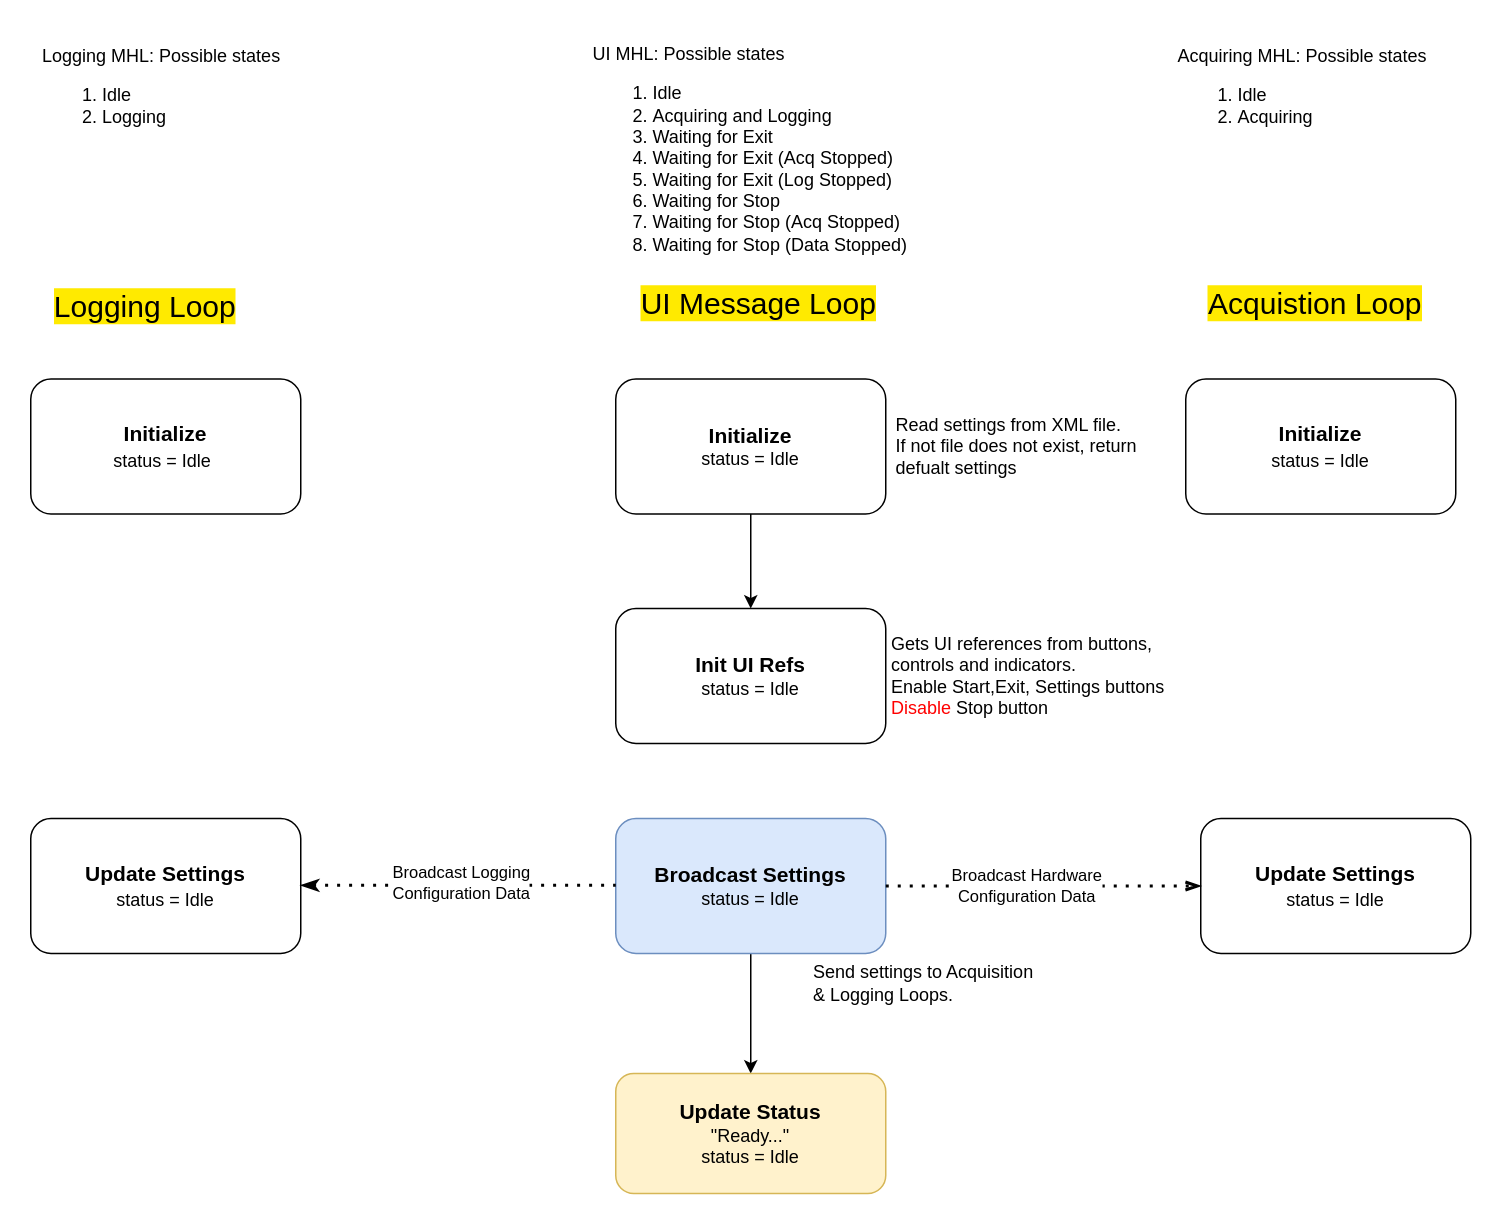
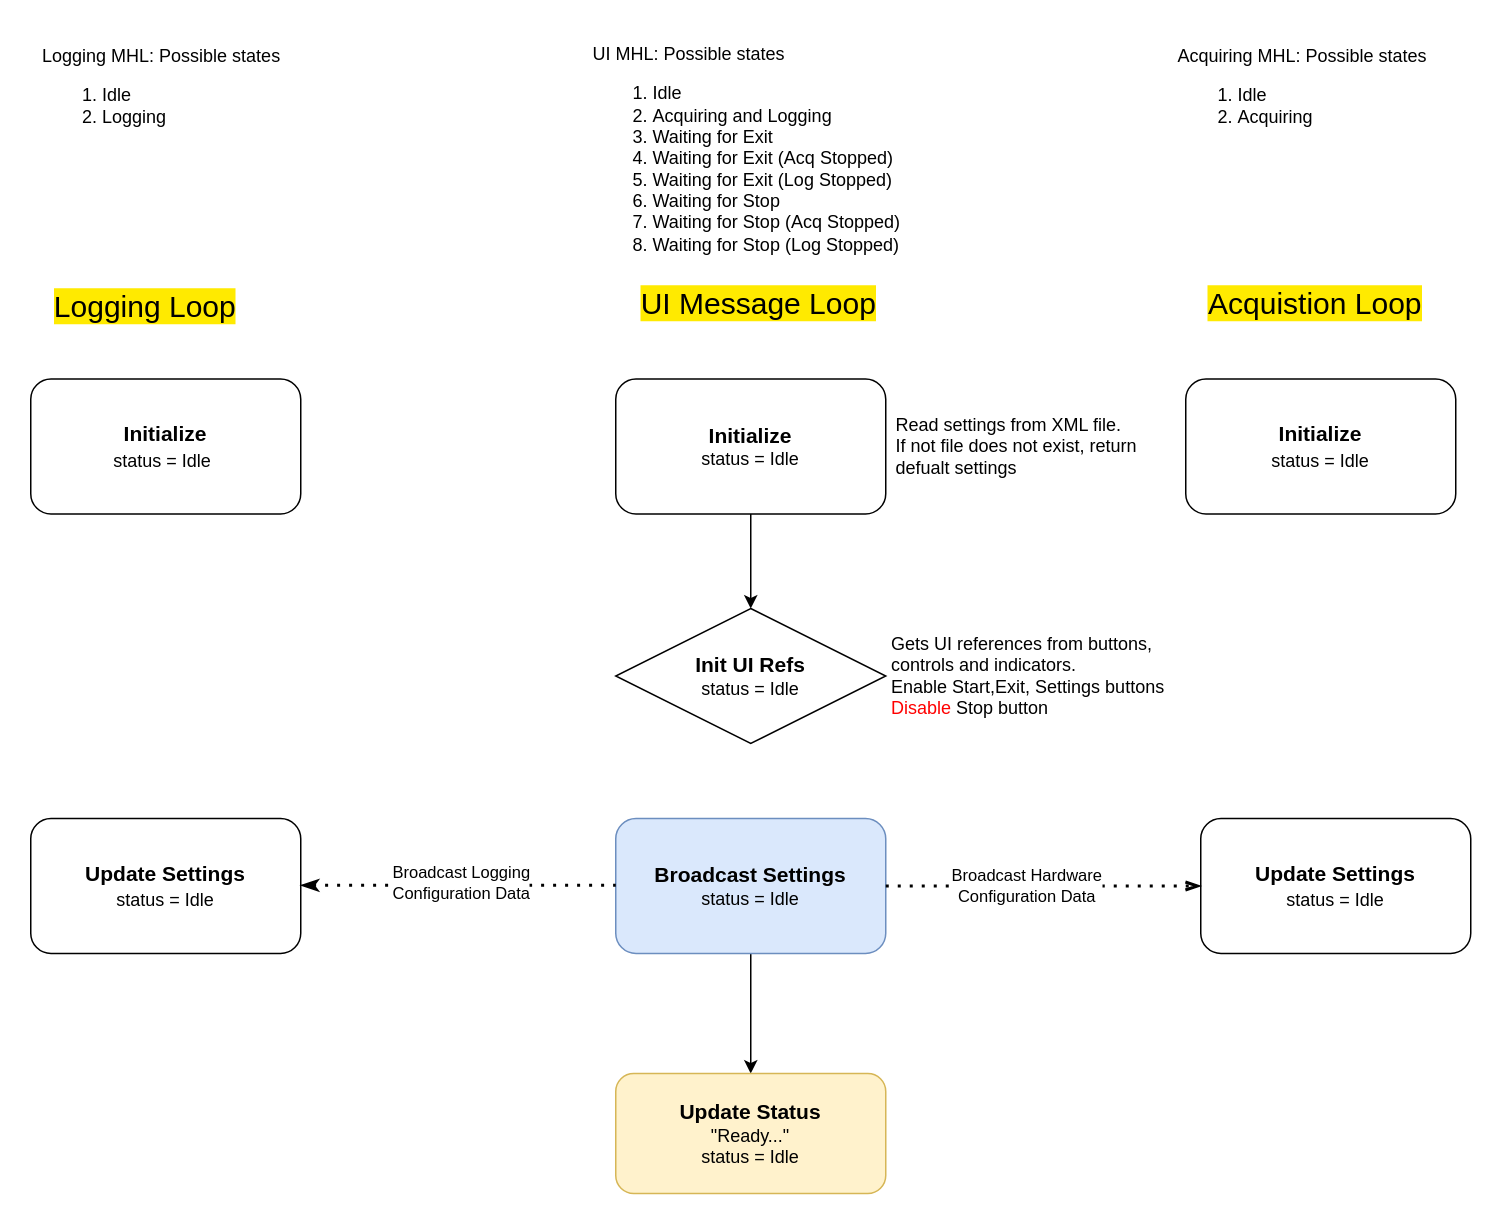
(735, 158) -> (730, 158)
(751, 676) -> (751, 676)
(938, 983) -> none
